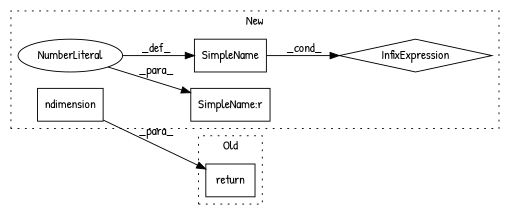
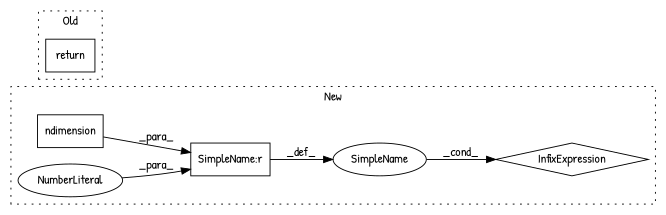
(154, 56) -> (297, 159)
(230, 56) -> (380, 159)
(150, 143) -> (142, 144)
